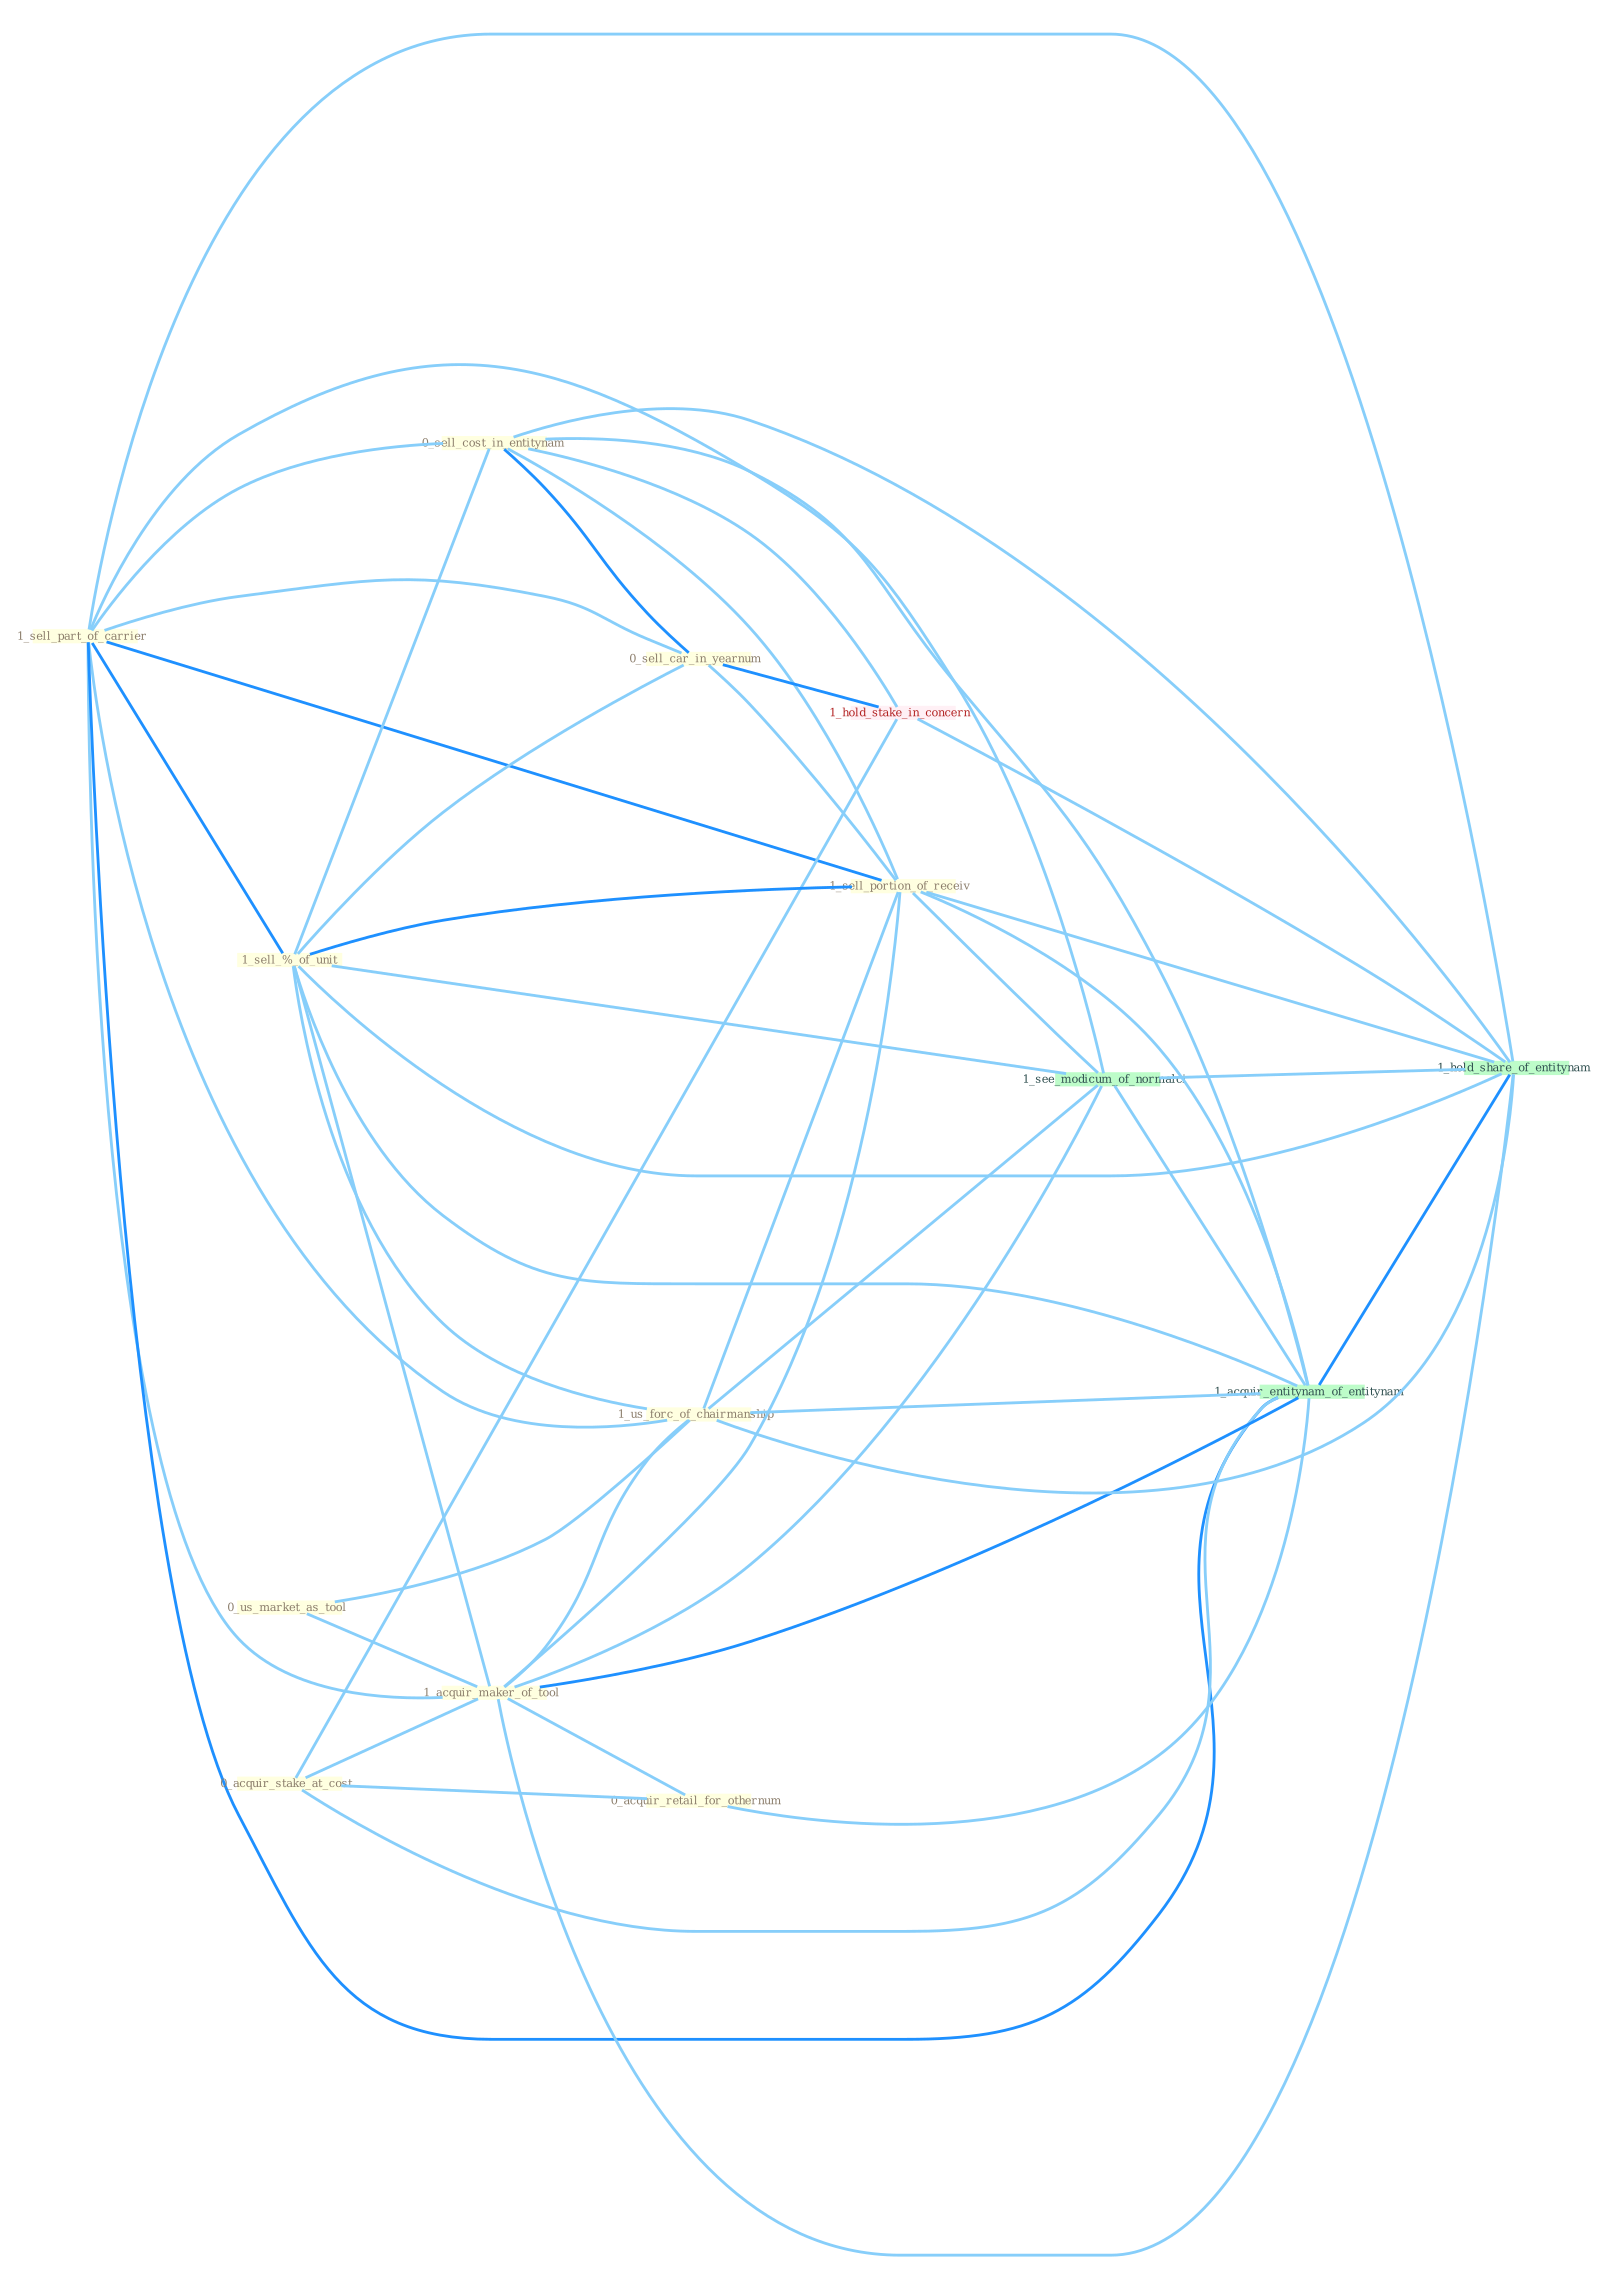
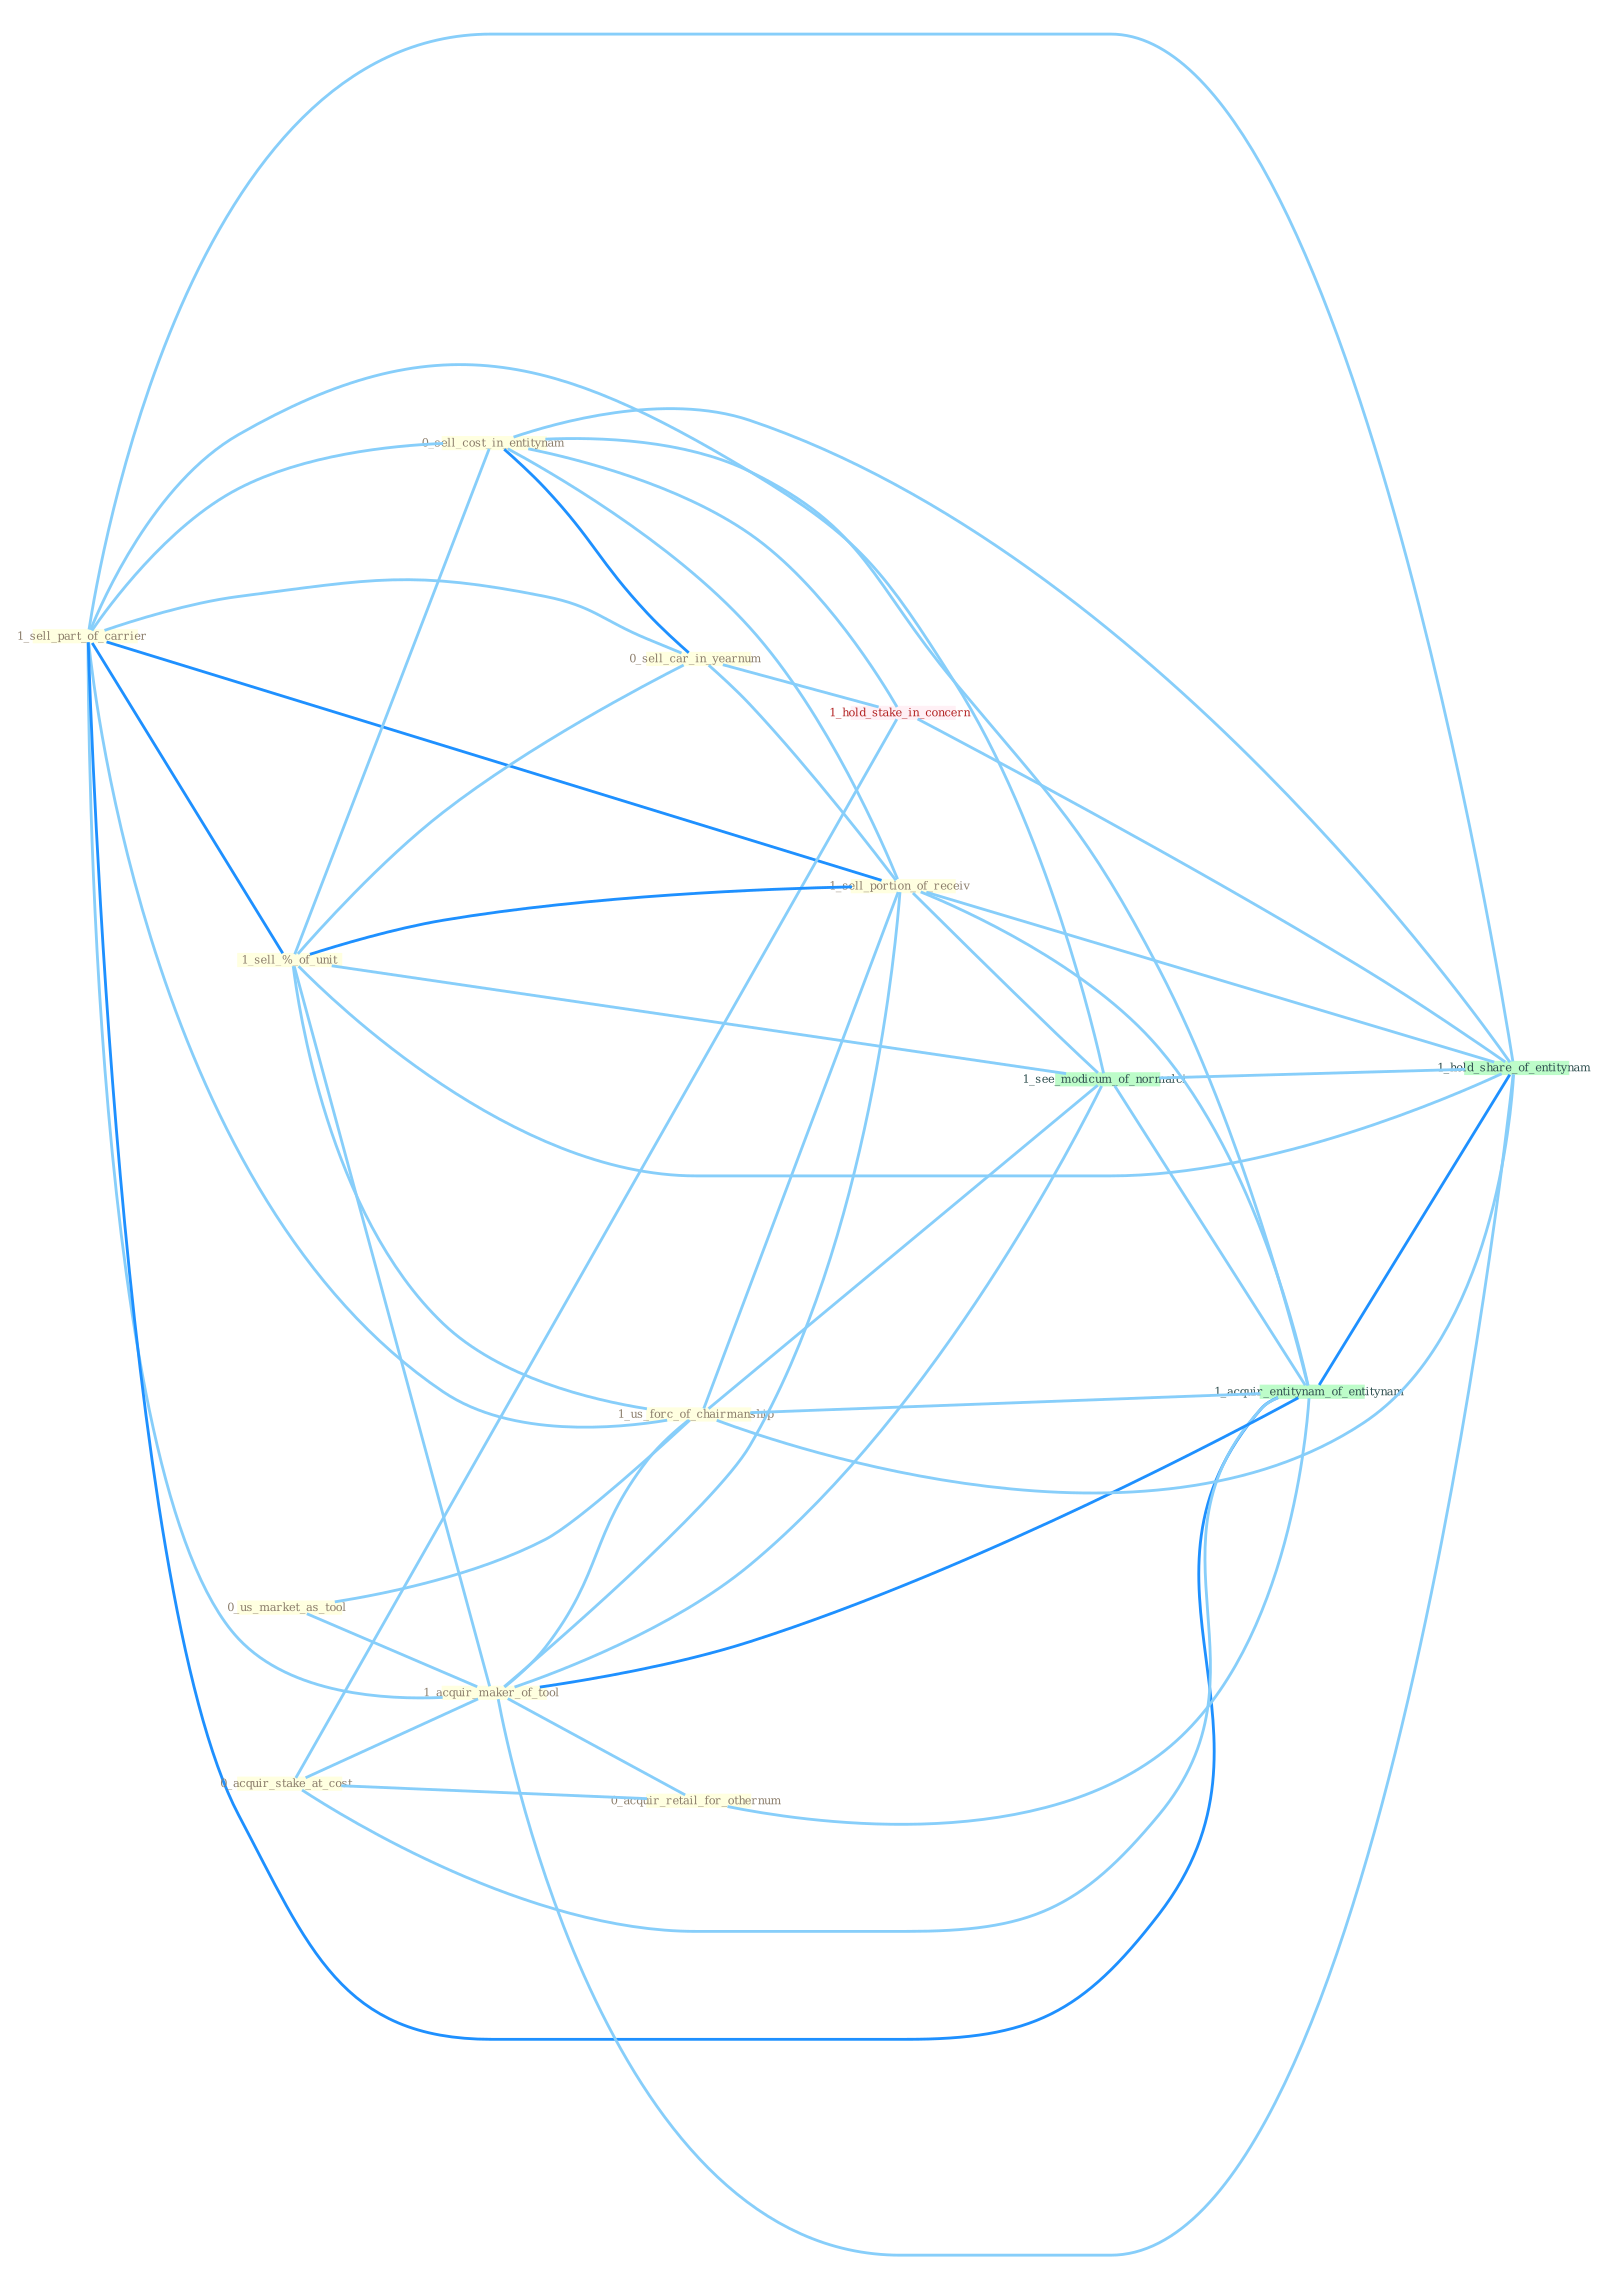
(820, 691) -> (820, 691)
(722, 1284) -> none
